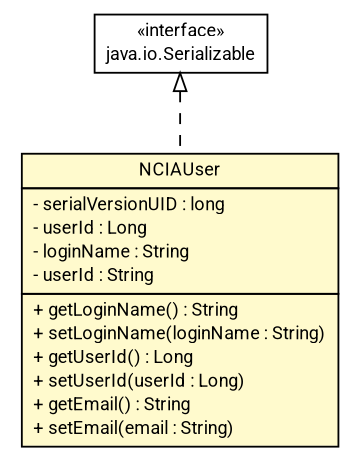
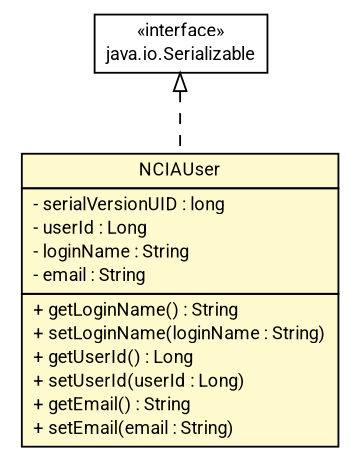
(94, 276) -> (90, 276)
